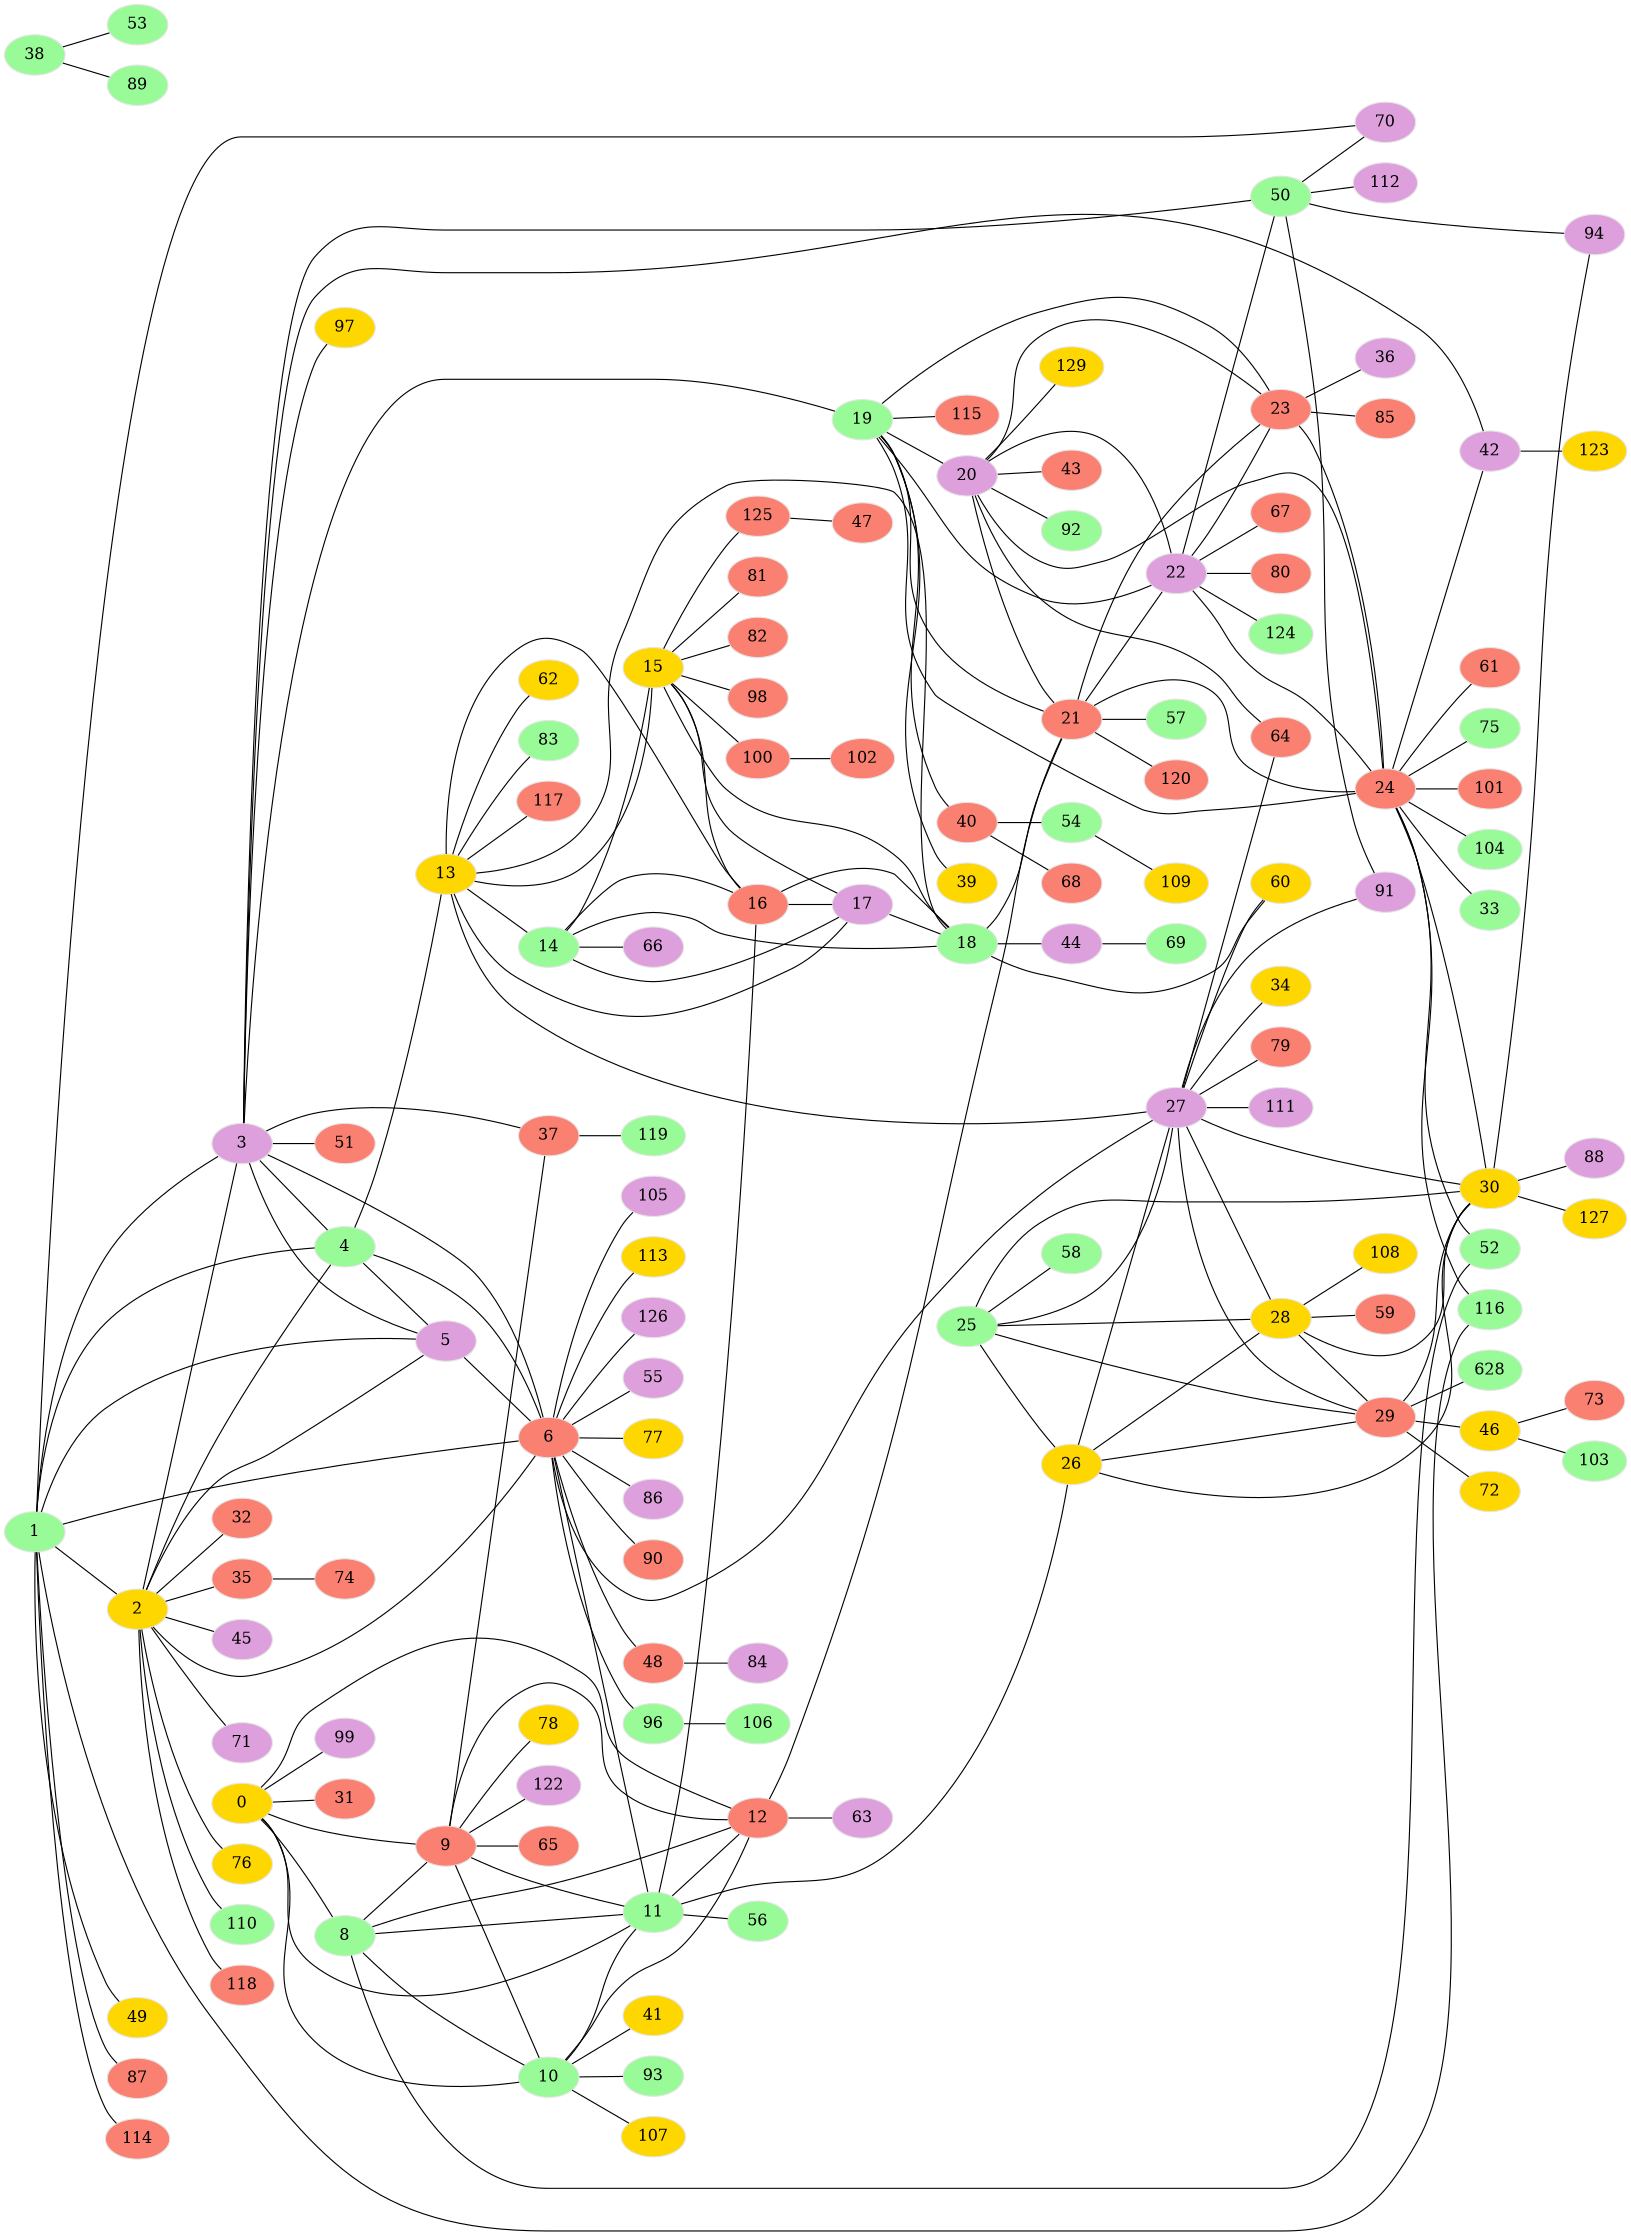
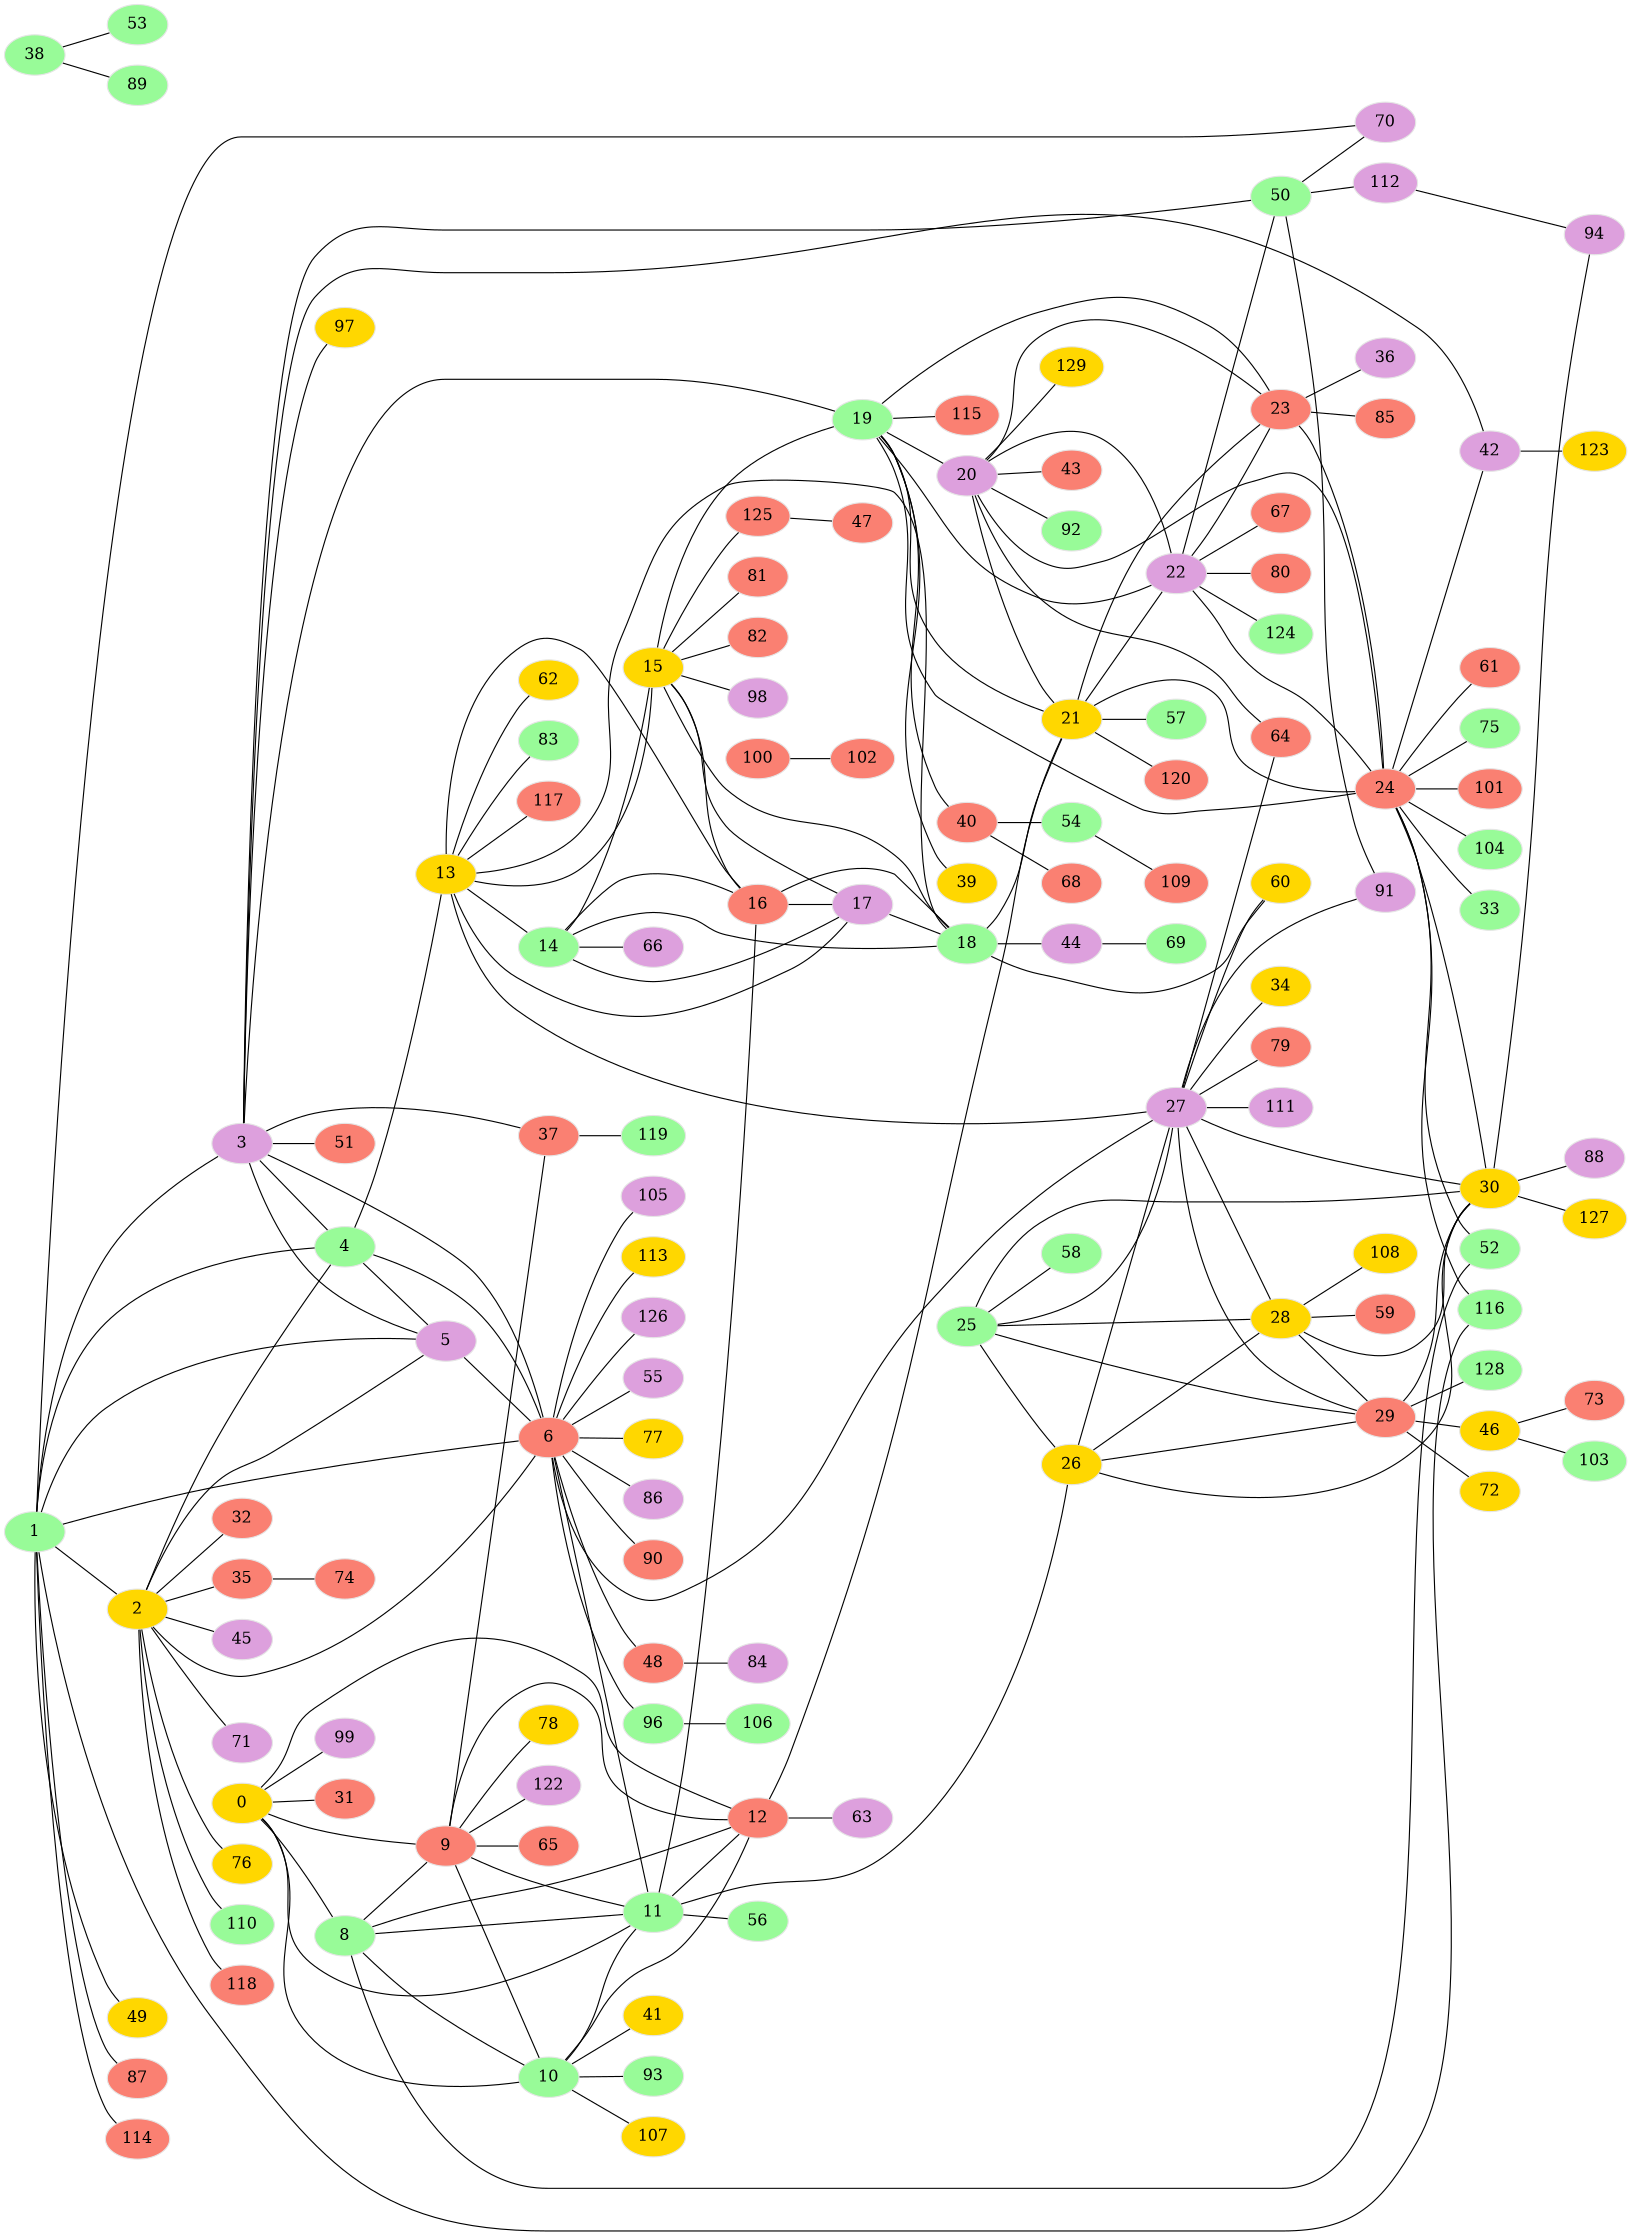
(1436, 224) -> (1491, 209)
(758, 698) -> (758, 698)
(705, 713) -> (710, 507)
(1072, 719) -> (1072, 719)
(1176, 883) -> (1176, 883)
(1490, 1370) -> (1490, 1370)
(190, 1376) -> none
